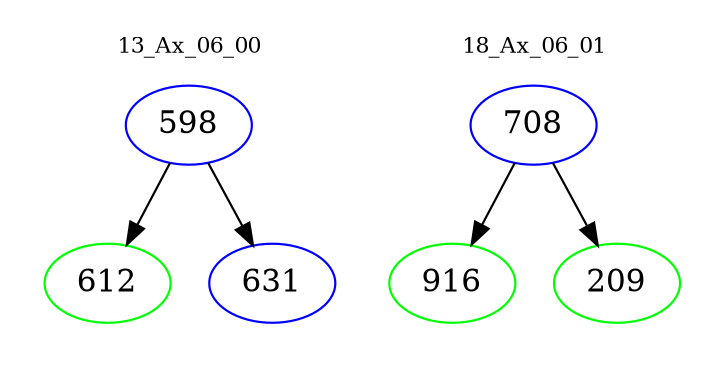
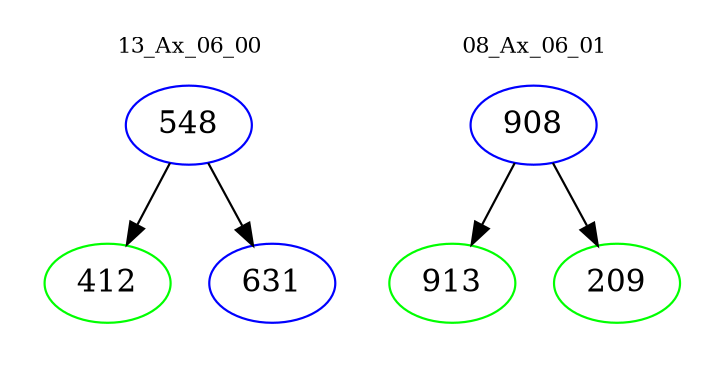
(535, 47) -> (535, 47)
(189, 125) -> (189, 125)
(534, 125) -> (534, 125)
(108, 283) -> (108, 283)
(452, 283) -> (452, 283)
